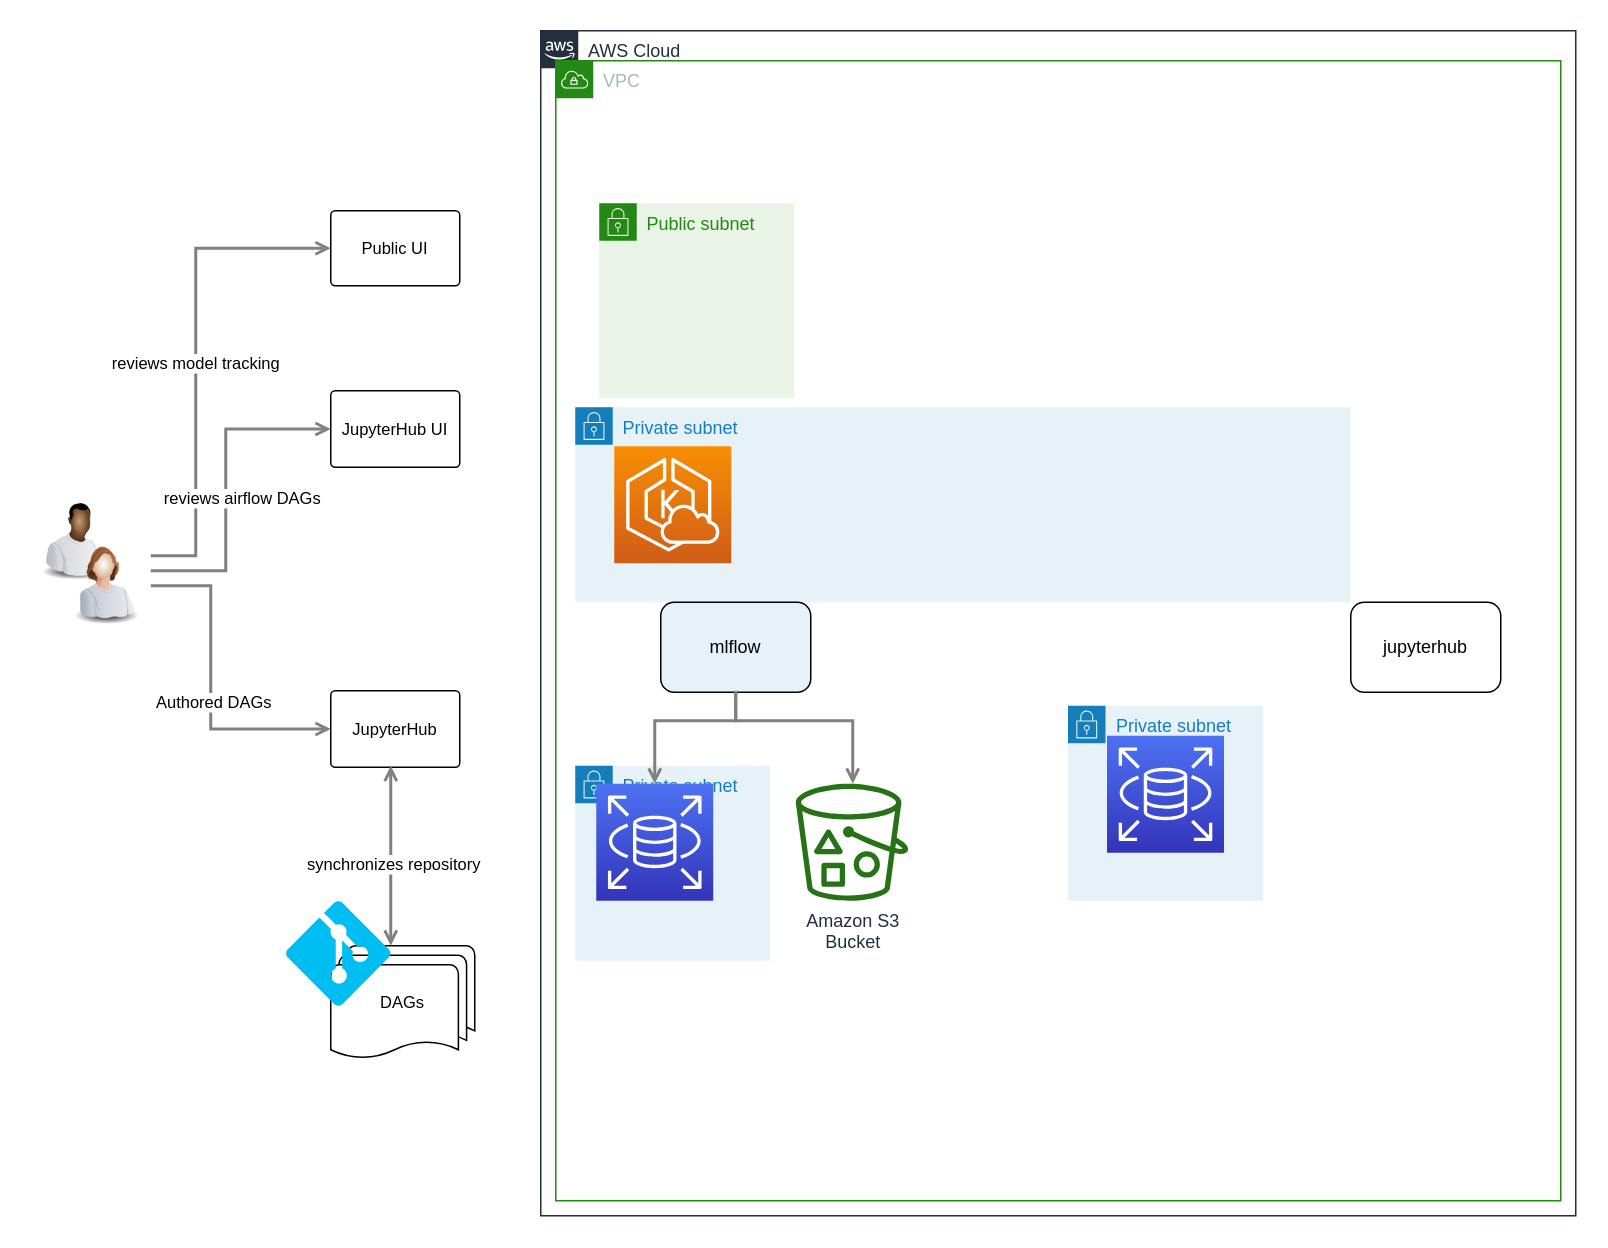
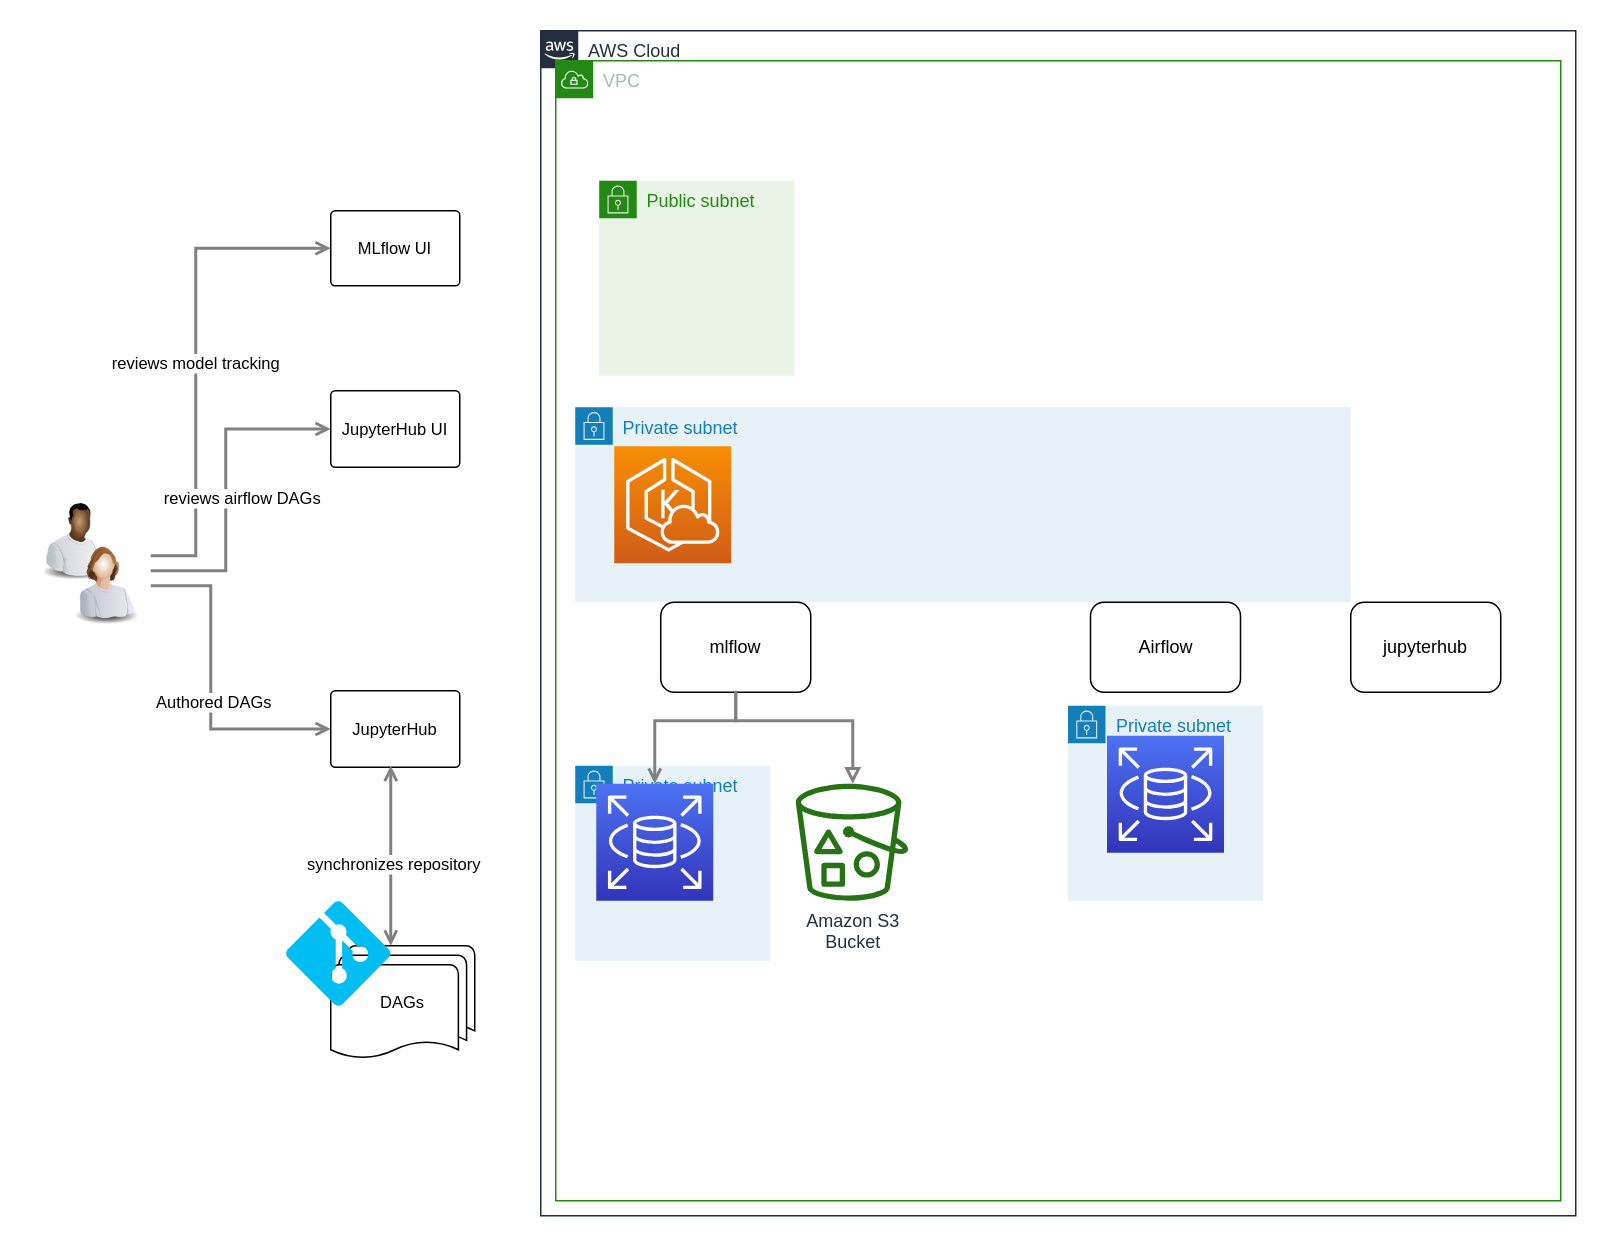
(395, 248) -> (395, 248)
(697, 301) -> (697, 278)
(736, 647) -> (736, 647)
none -> (1166, 647)
(853, 771) -> (853, 766)
